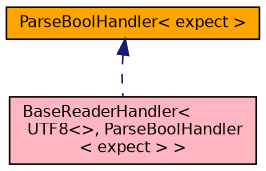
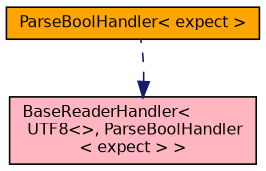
(122, 76) -> (143, 60)
